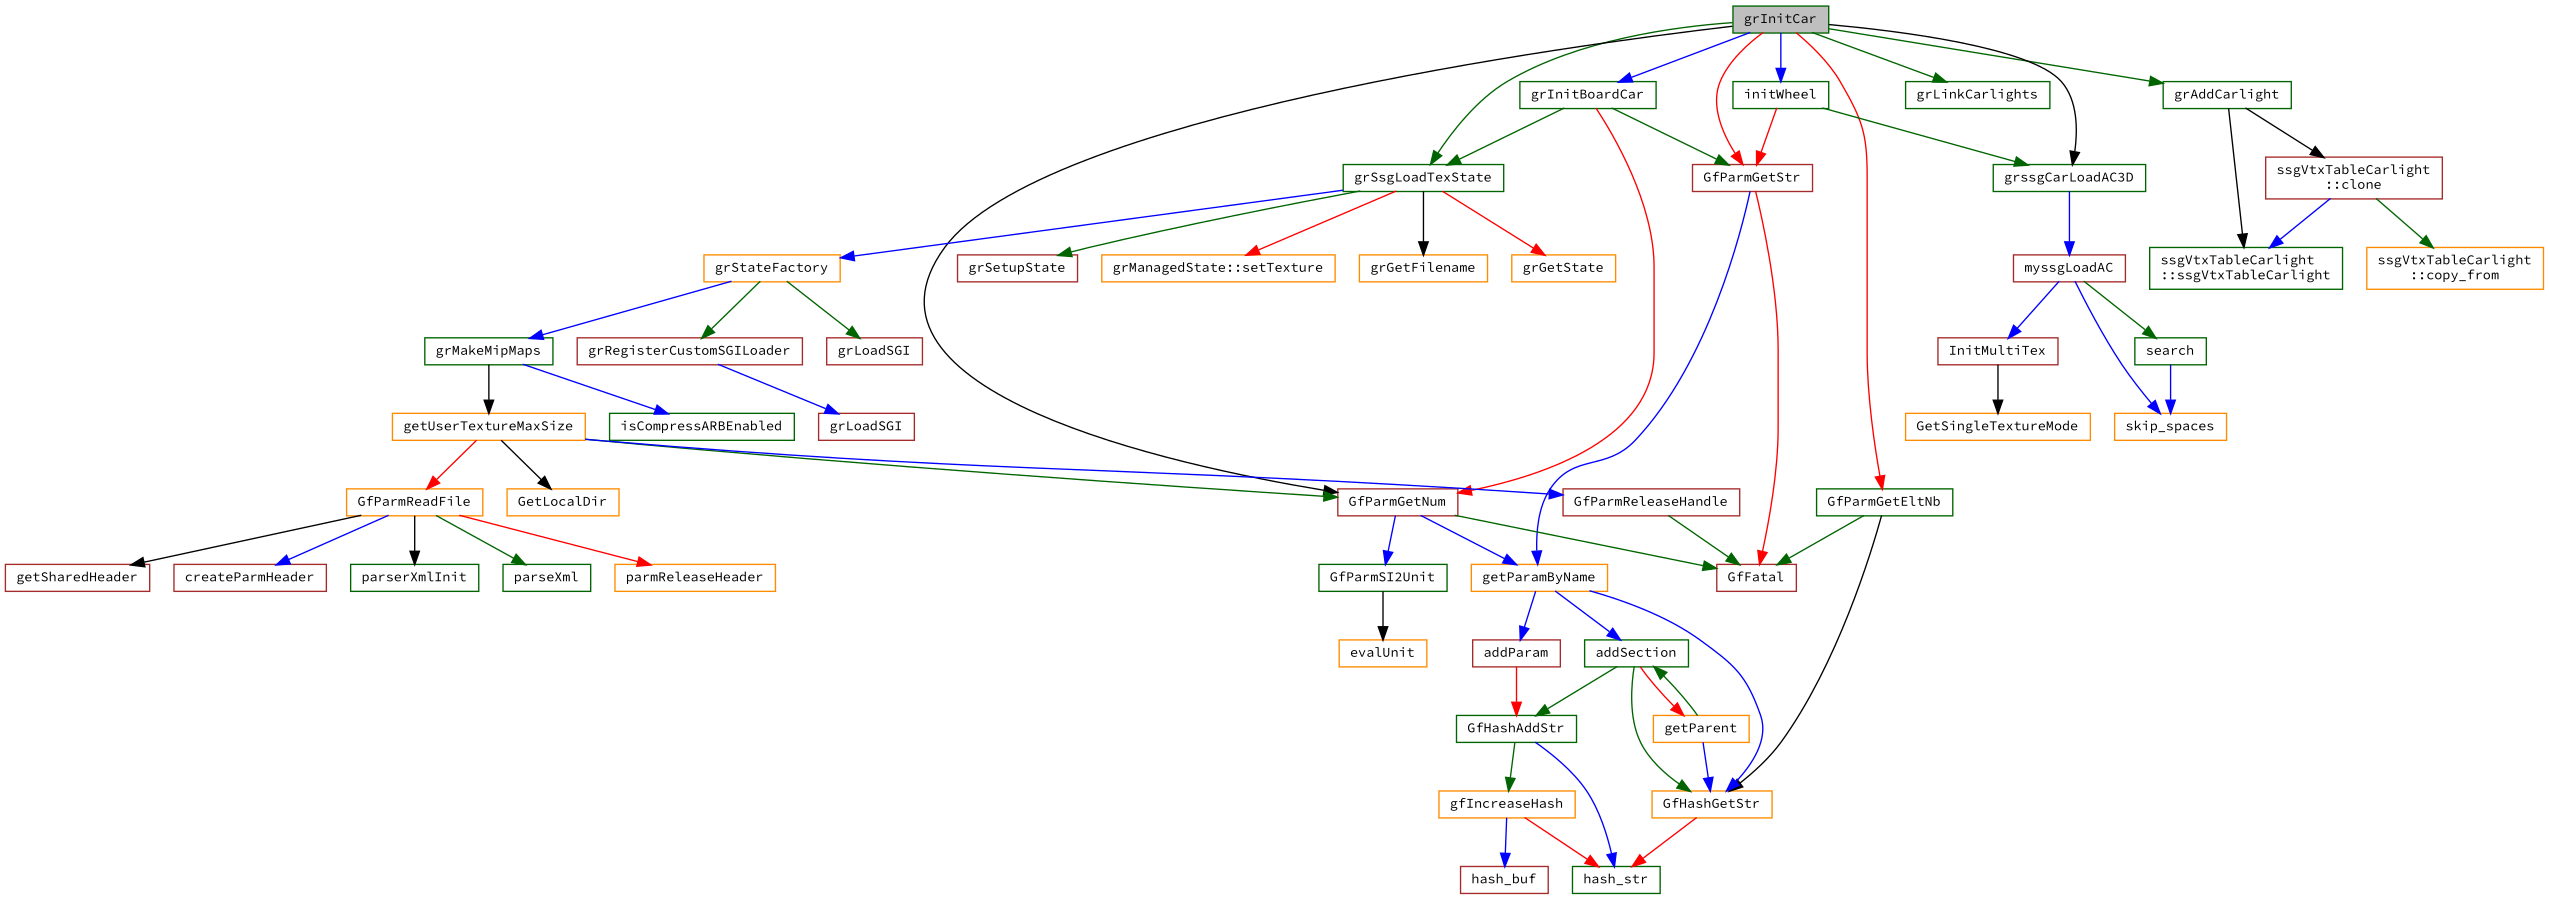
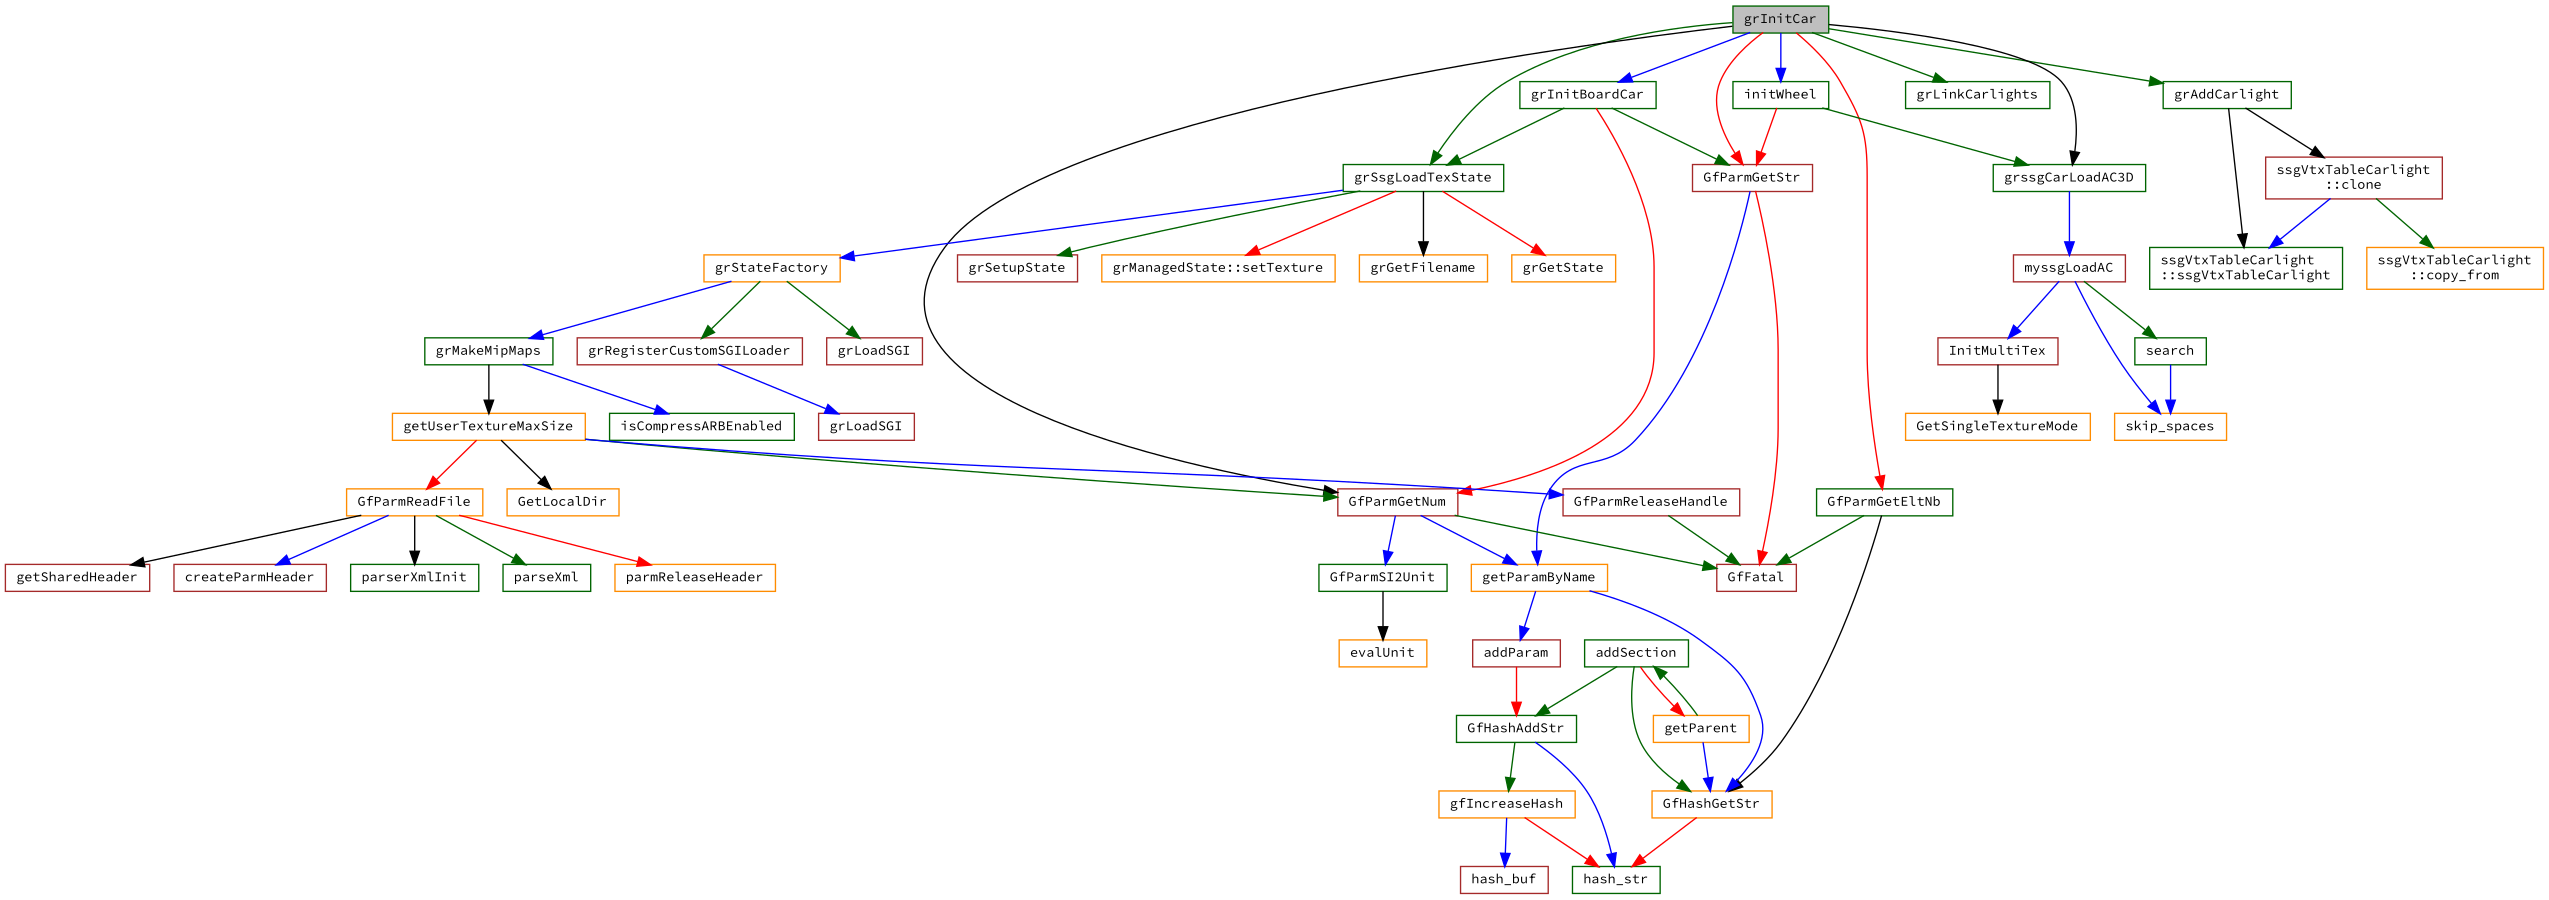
(1582, 611) -> none
